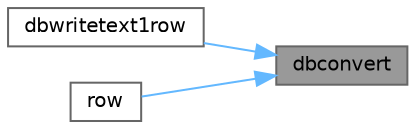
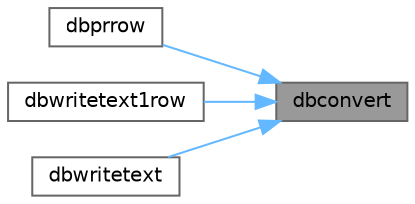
none -> (106, 27)
(106, 102) -> (106, 176)
